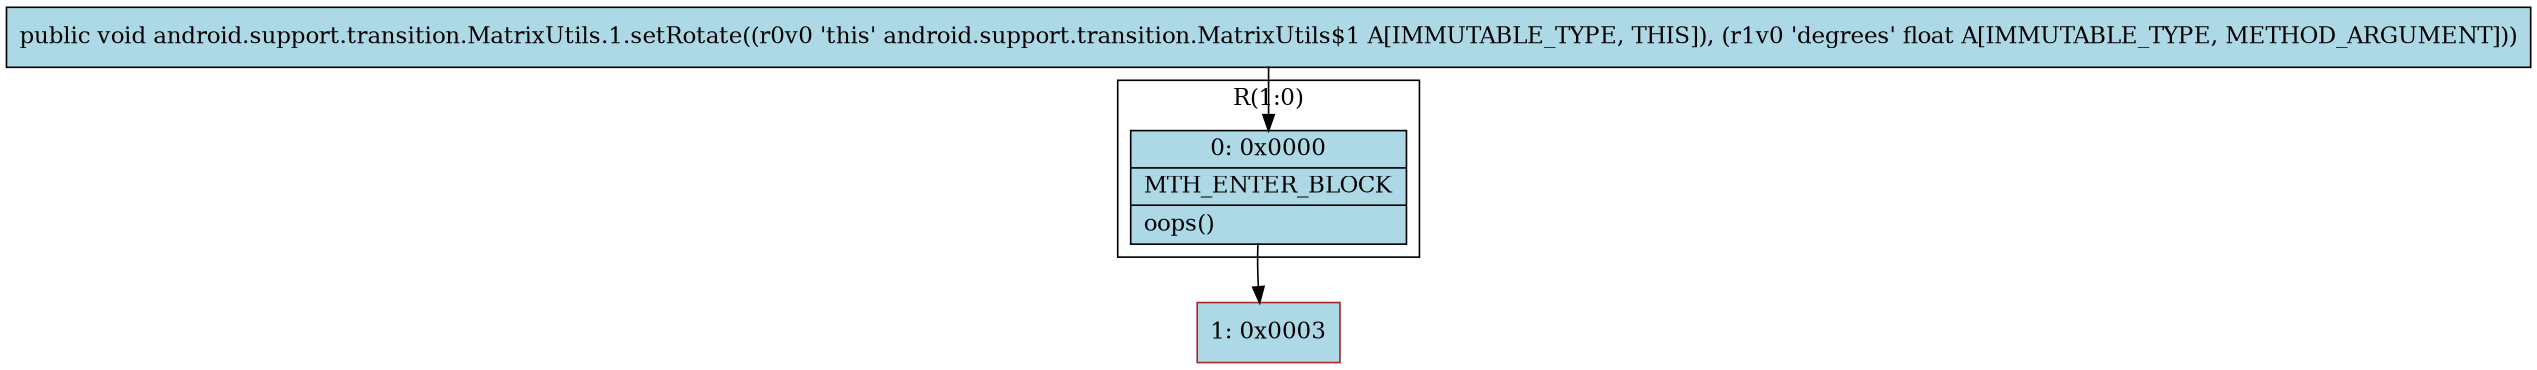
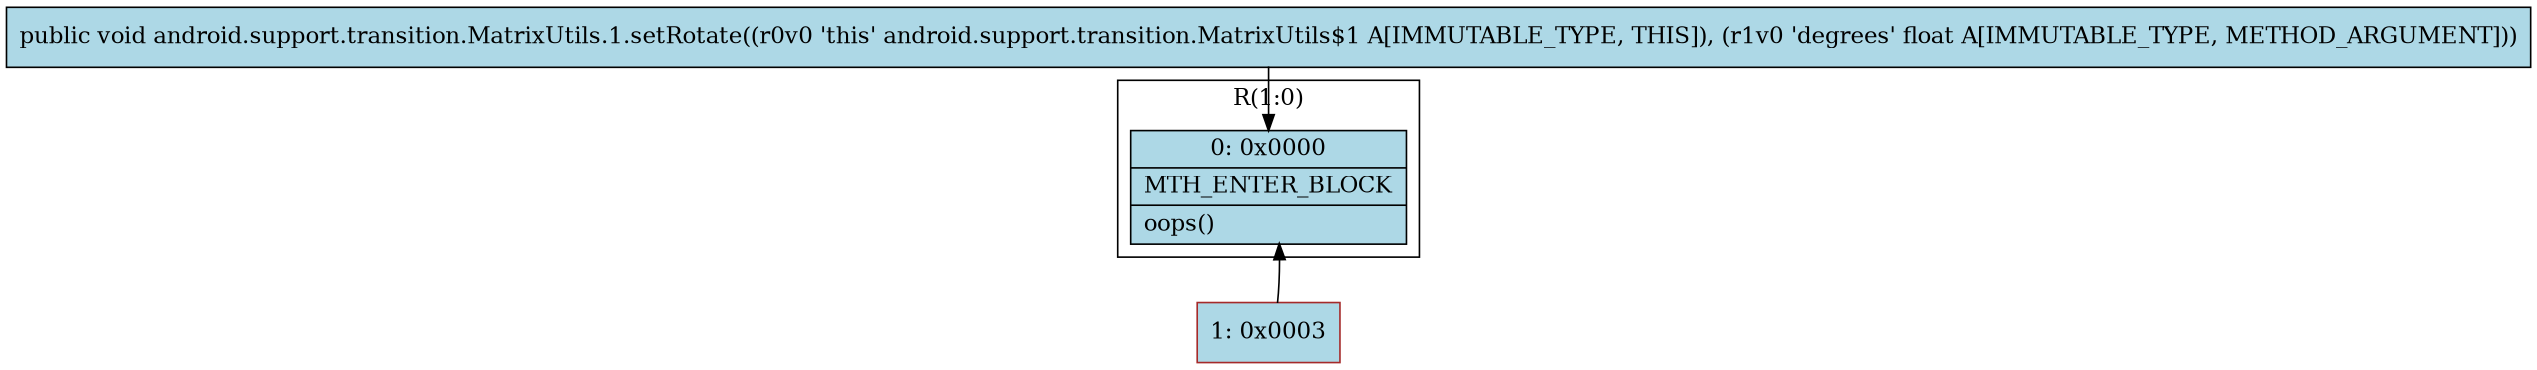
(1258, 267) -> (1279, 281)
